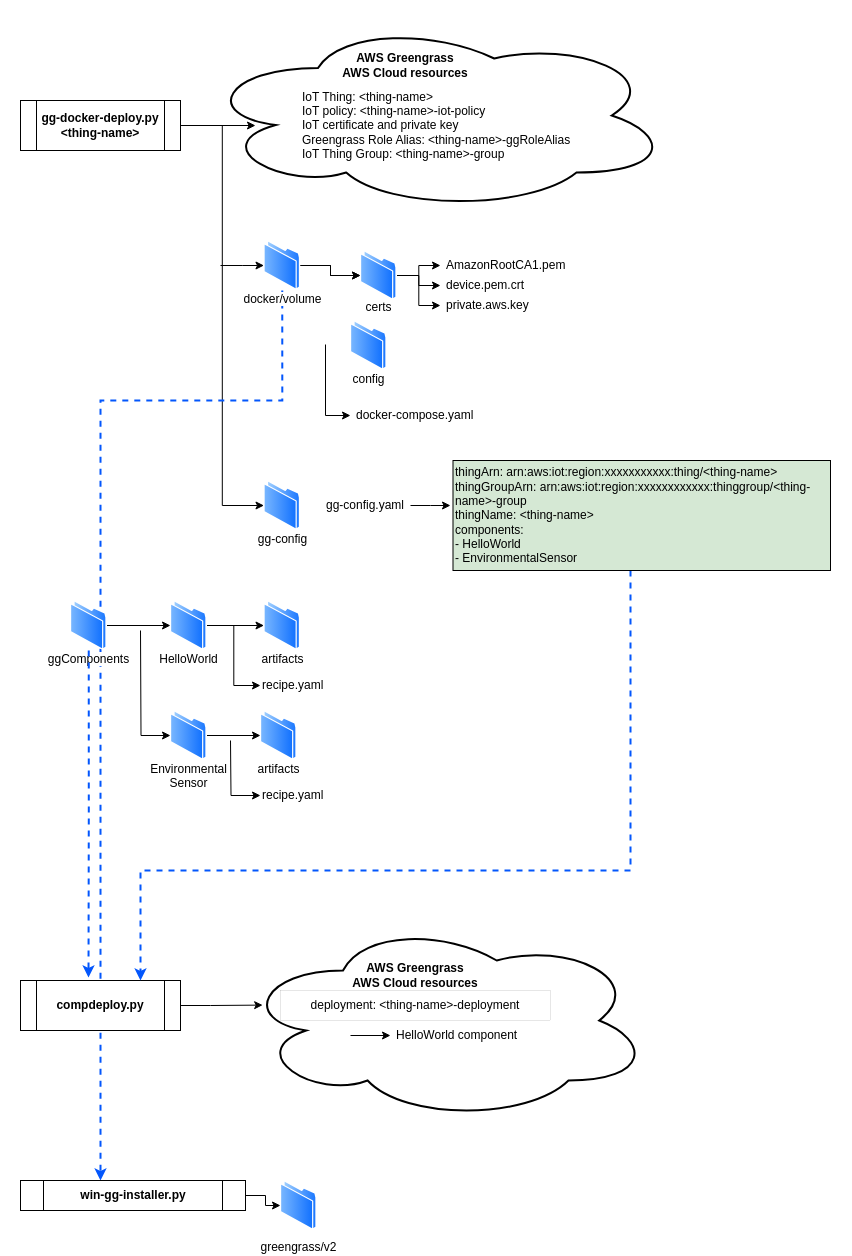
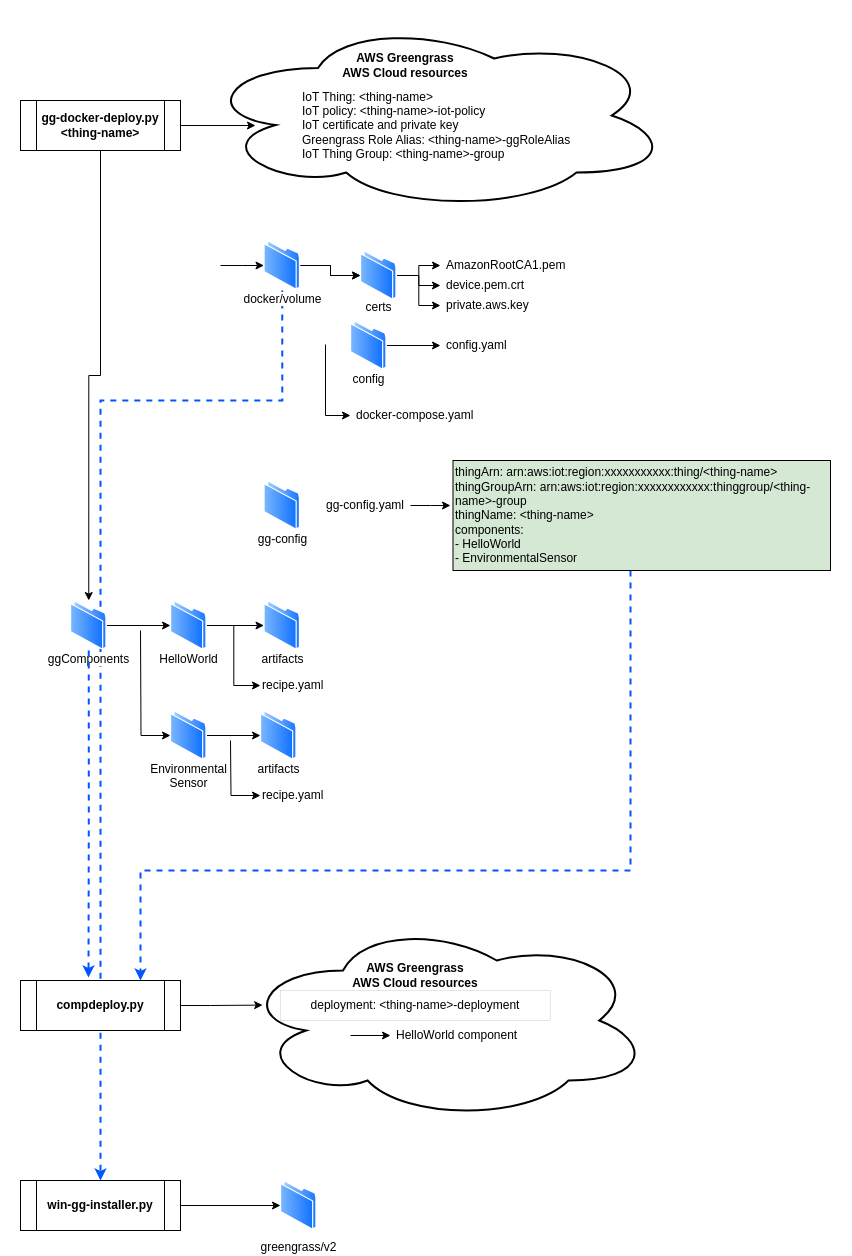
(222, 334) -> (98, 376)
none -> (410, 346)
none -> (481, 346)
(133, 1196) -> (101, 1206)
